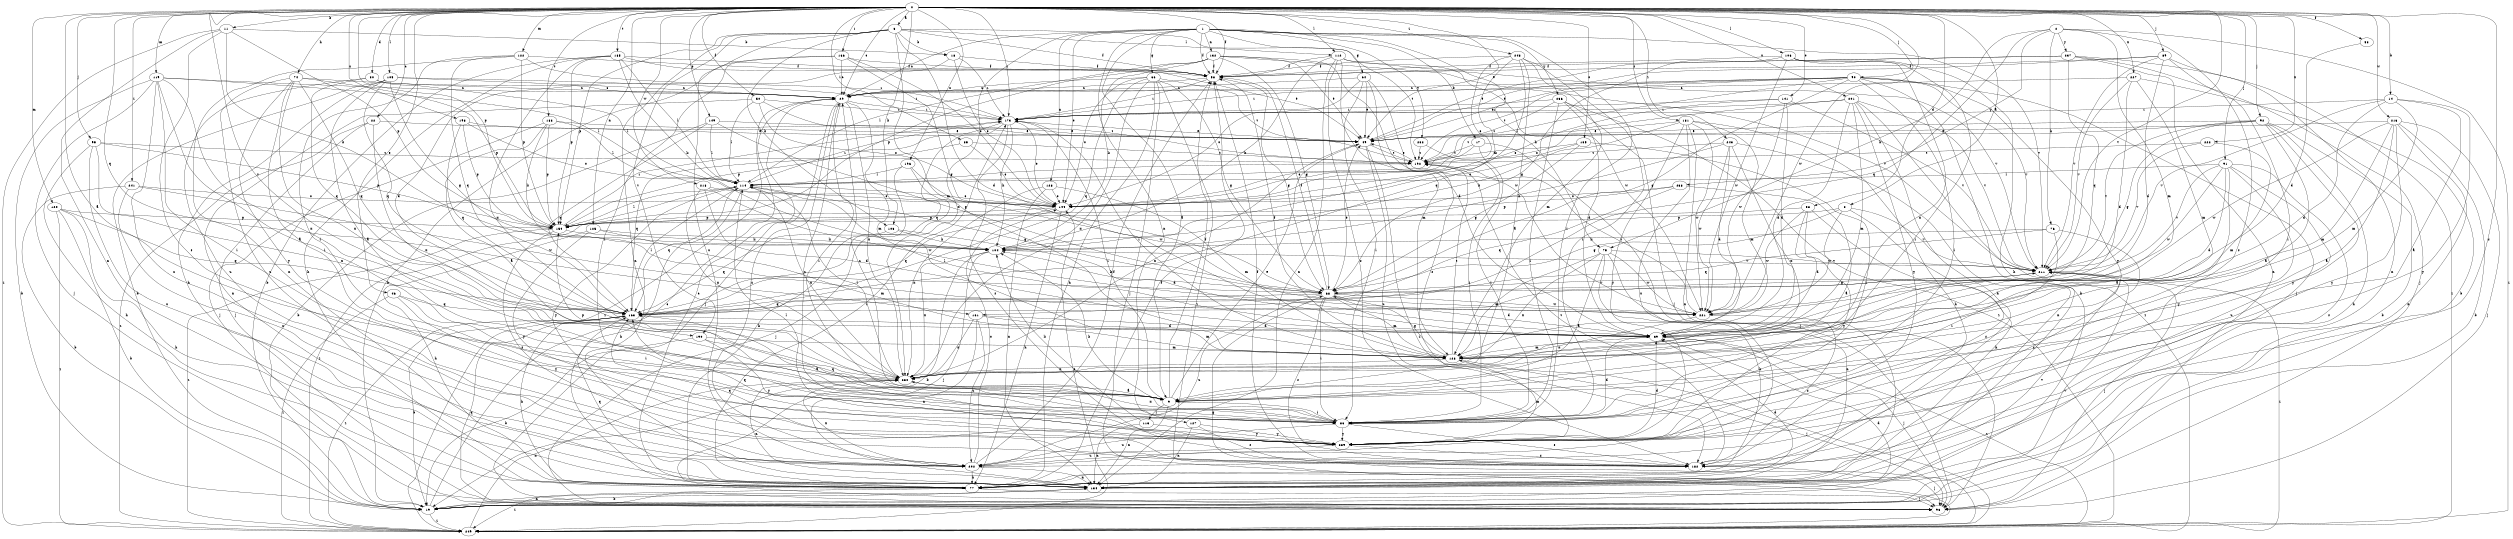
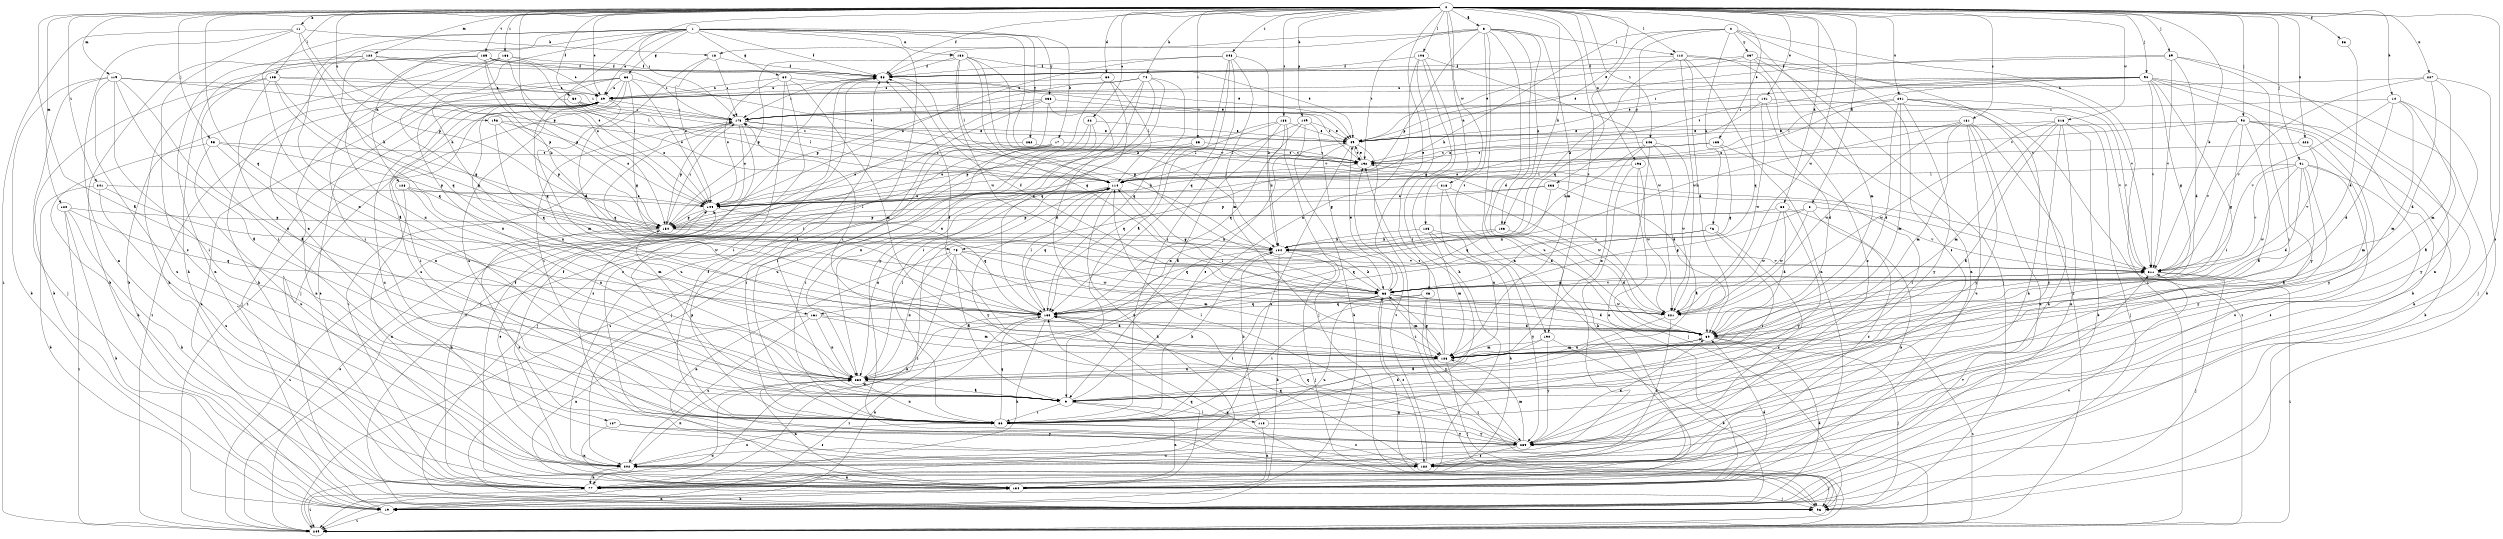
(2118, 142) -> (2210, 142)
(1303, 498) -> (1203, 508)
